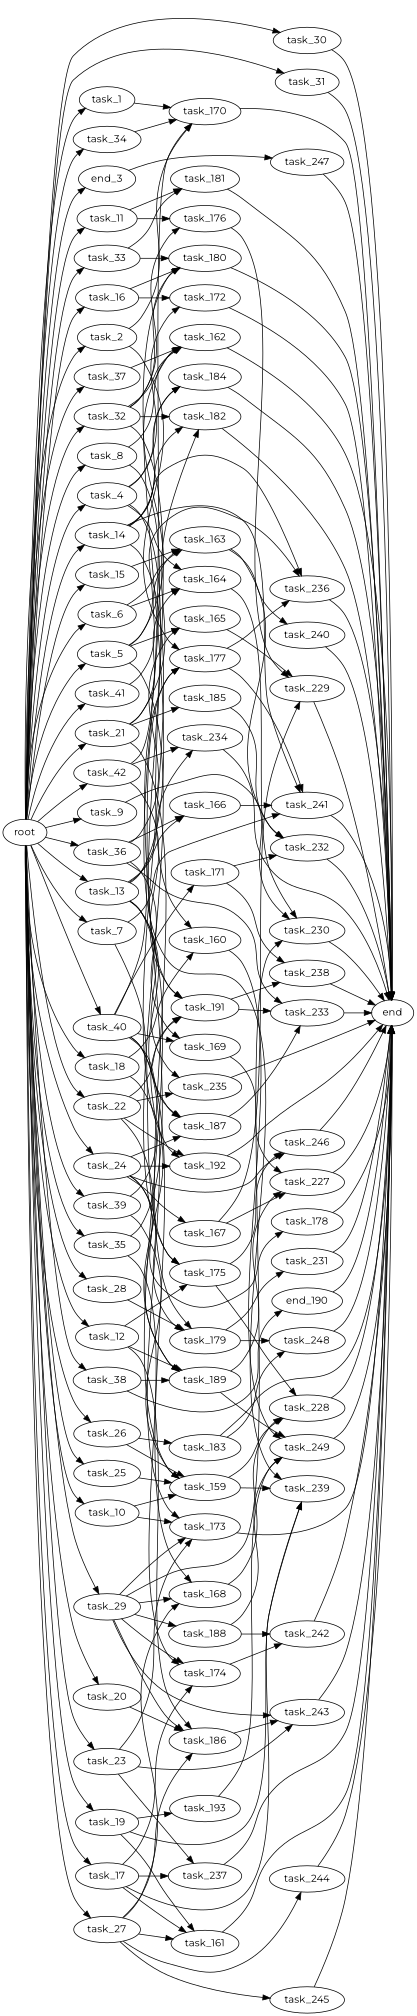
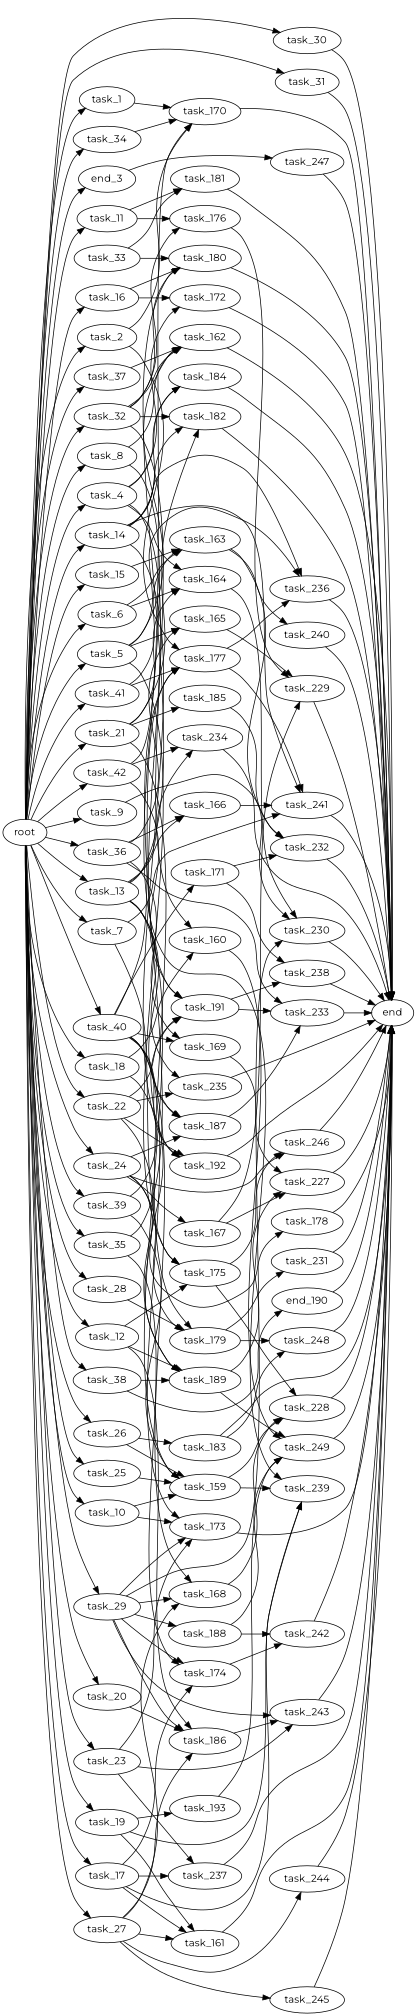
(39, 544) -> none
none -> (152, 678)
(151, 1166) -> (154, 1094)
